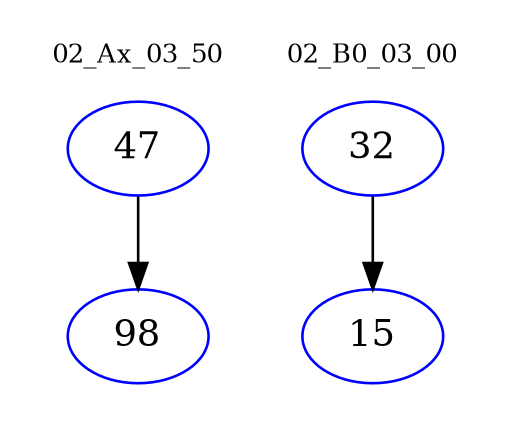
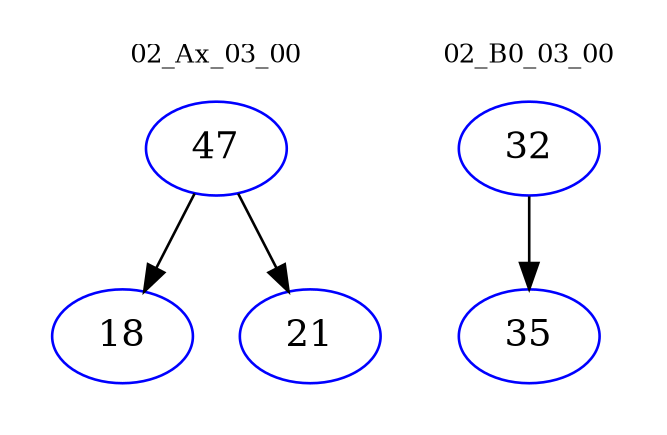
(138, 56) -> (216, 56)
(138, 336) -> (123, 336)
none -> (310, 336)
(373, 336) -> (529, 336)
